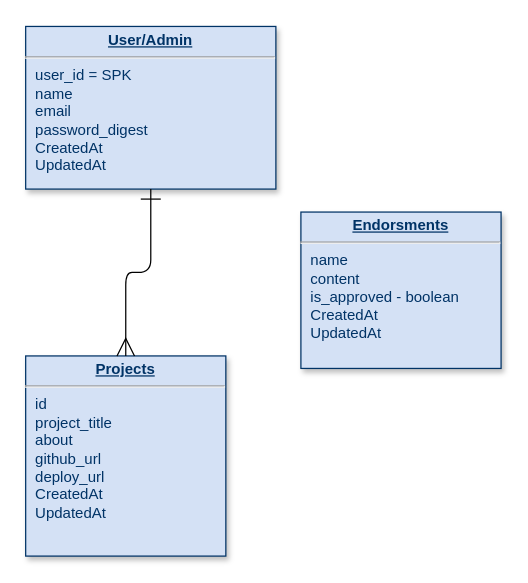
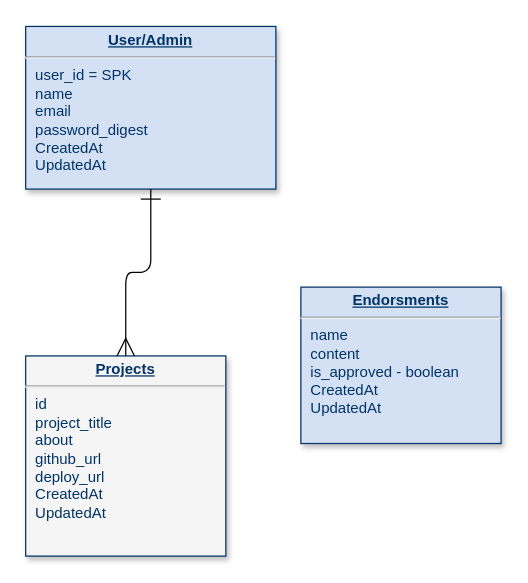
(401, 290) -> (401, 365)
(126, 456) -> (126, 456)
